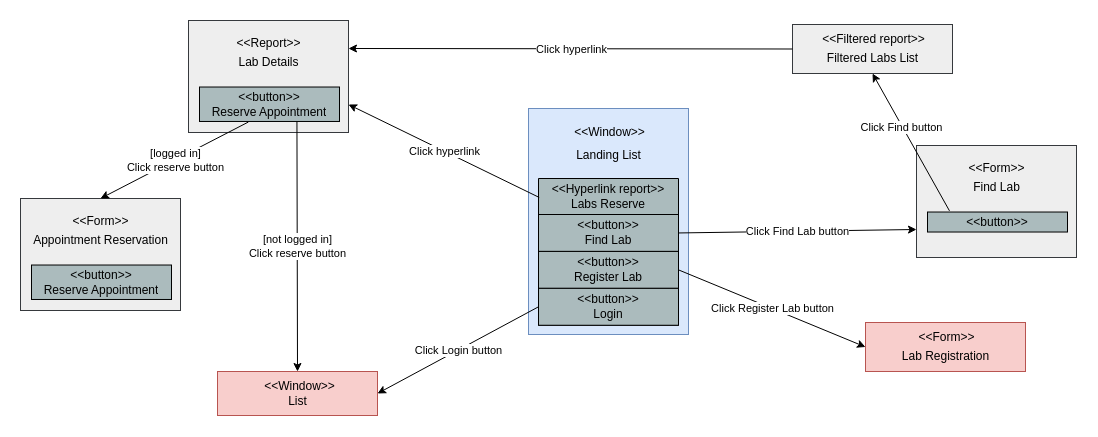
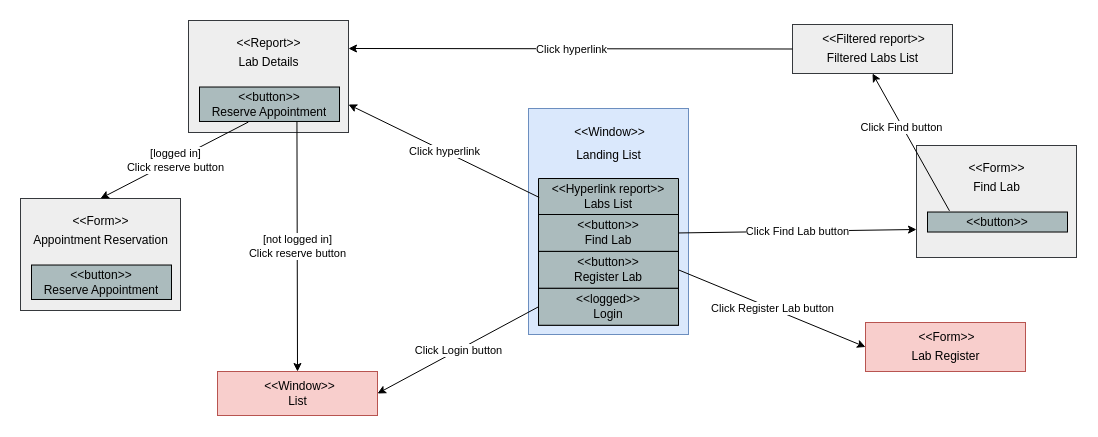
(609, 197) -> (609, 197)
(609, 307) -> (609, 307)
(946, 357) -> (946, 357)
